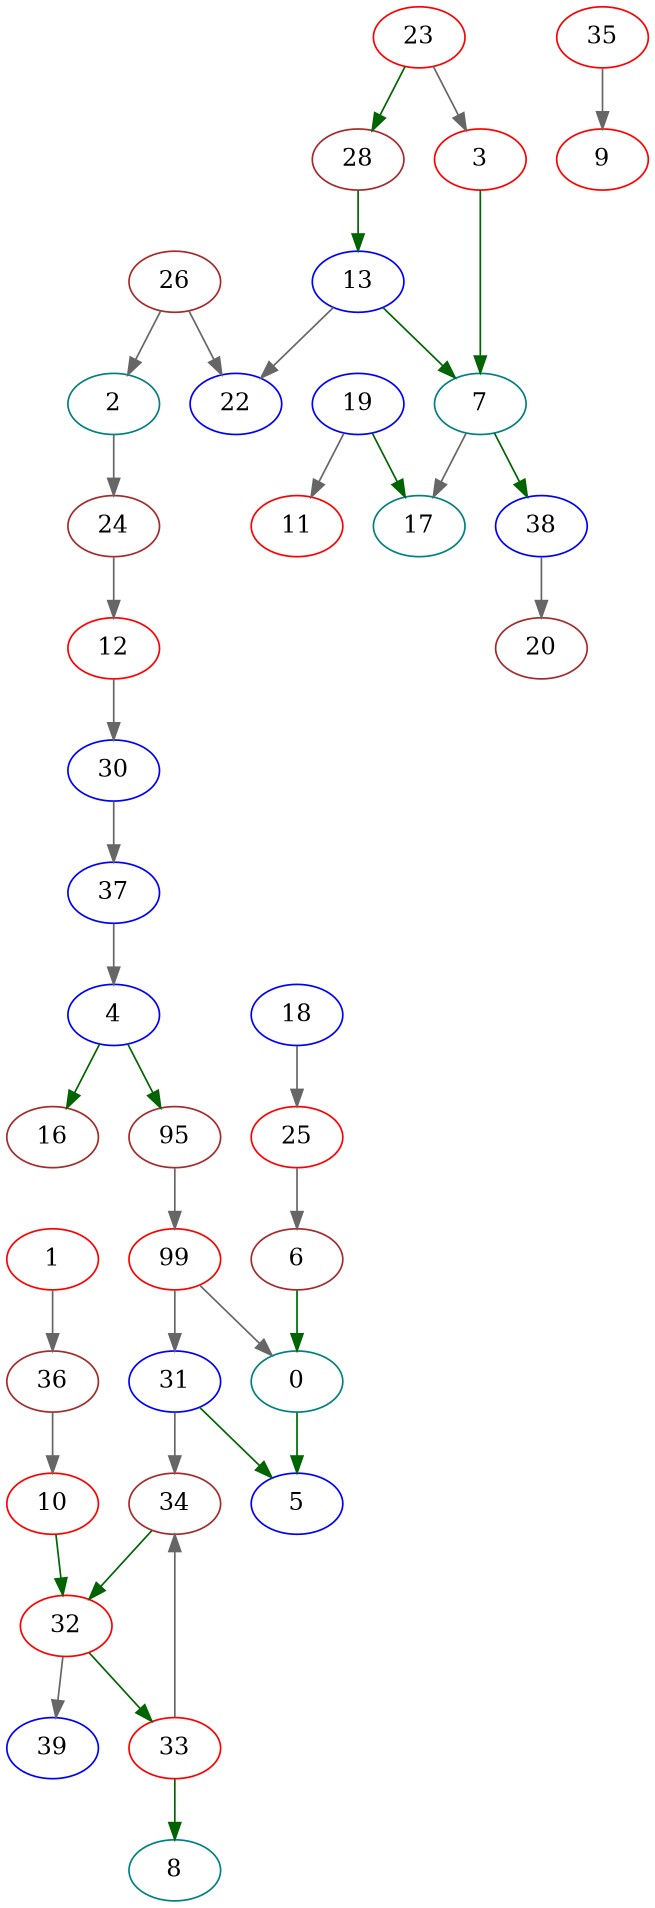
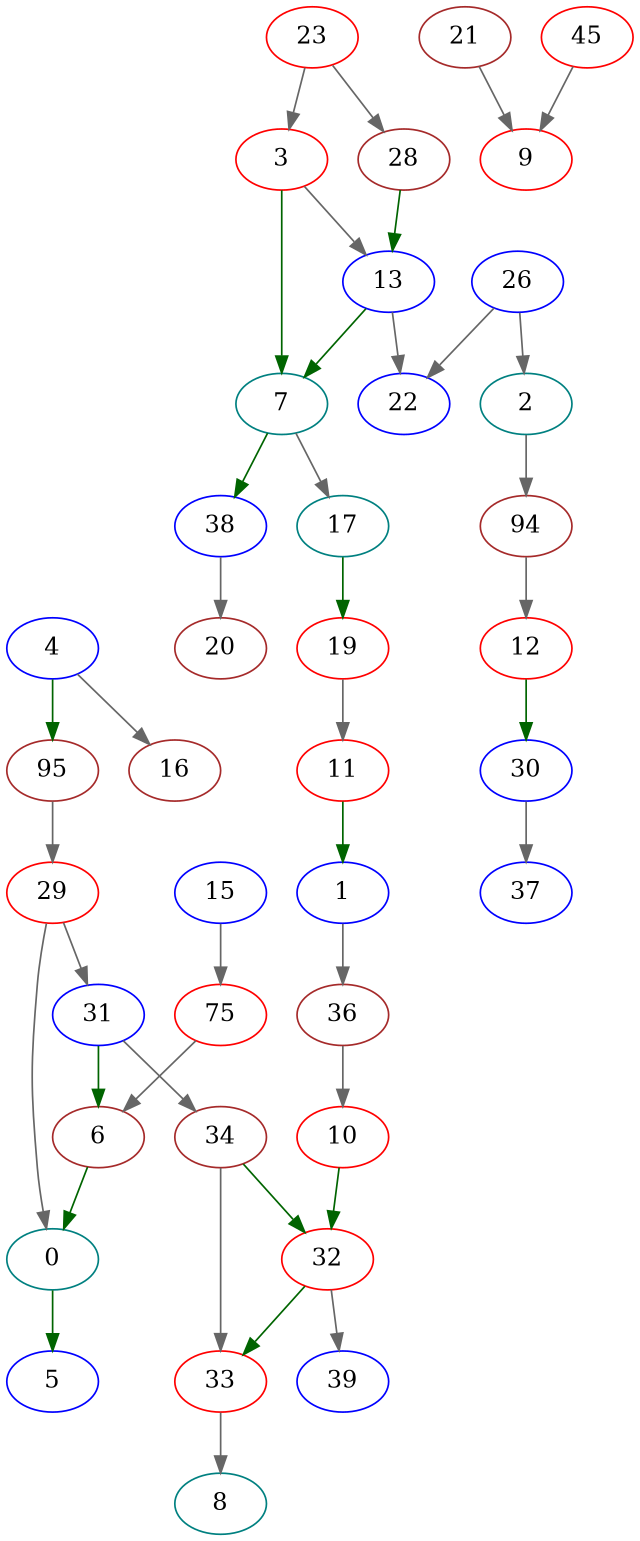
none -> (465, 37)
(603, 37) -> (587, 37)
(393, 91) -> (353, 92)
none -> (329, 214)
(175, 282) -> (518, 282)
(358, 404) -> (343, 648)
(385, 457) -> (343, 579)
(114, 526) -> (526, 526)
(114, 701) -> (526, 701)
none -> (343, 823)
(114, 946) -> none
(297, 1015) -> (221, 893)
(87, 1068) -> (107, 703)
(297, 1137) -> (221, 1015)
(53, 1259) -> (343, 893)
(175, 1259) -> (53, 893)
(230, 1437) -> (98, 1068)
(175, 1635) -> (221, 1251)
(175, 1801) -> (221, 1434)
